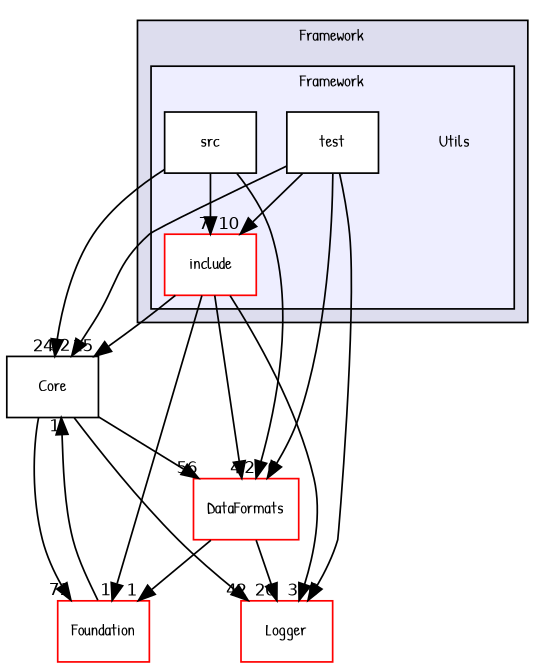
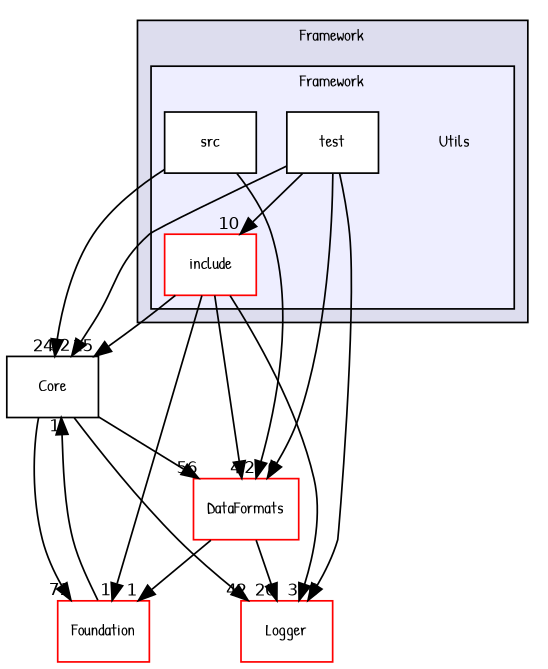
(210, 191) -> none
